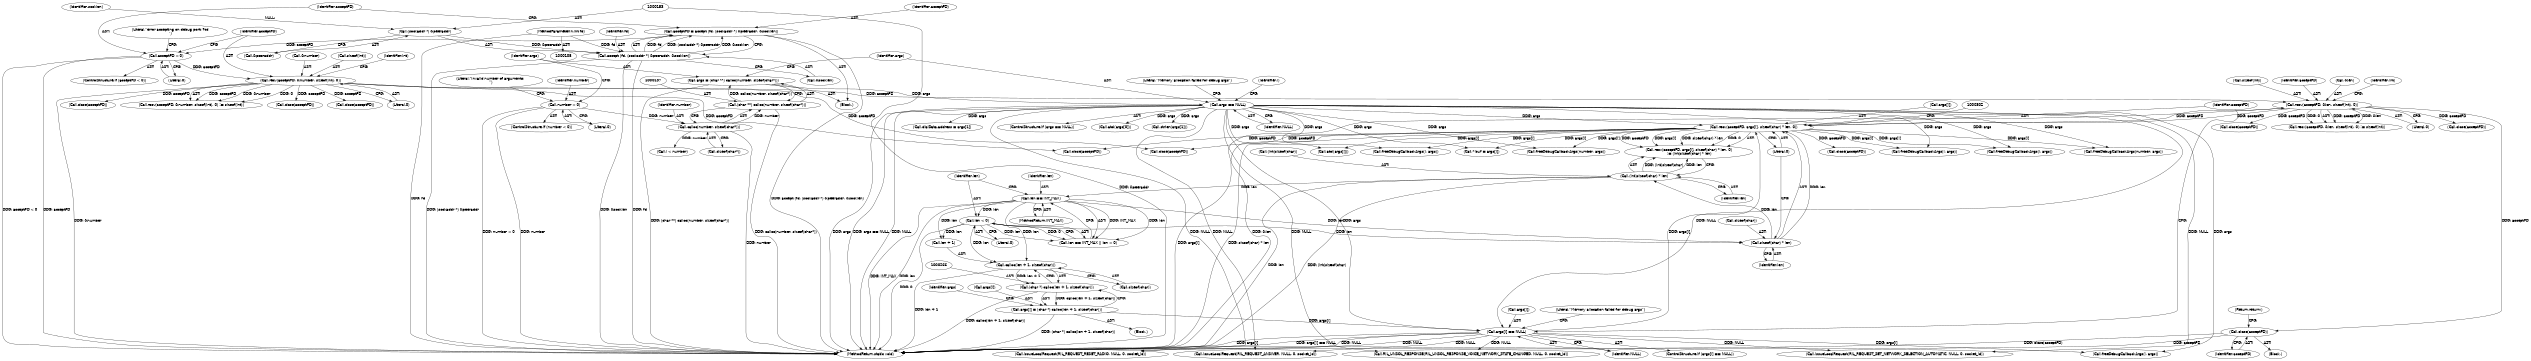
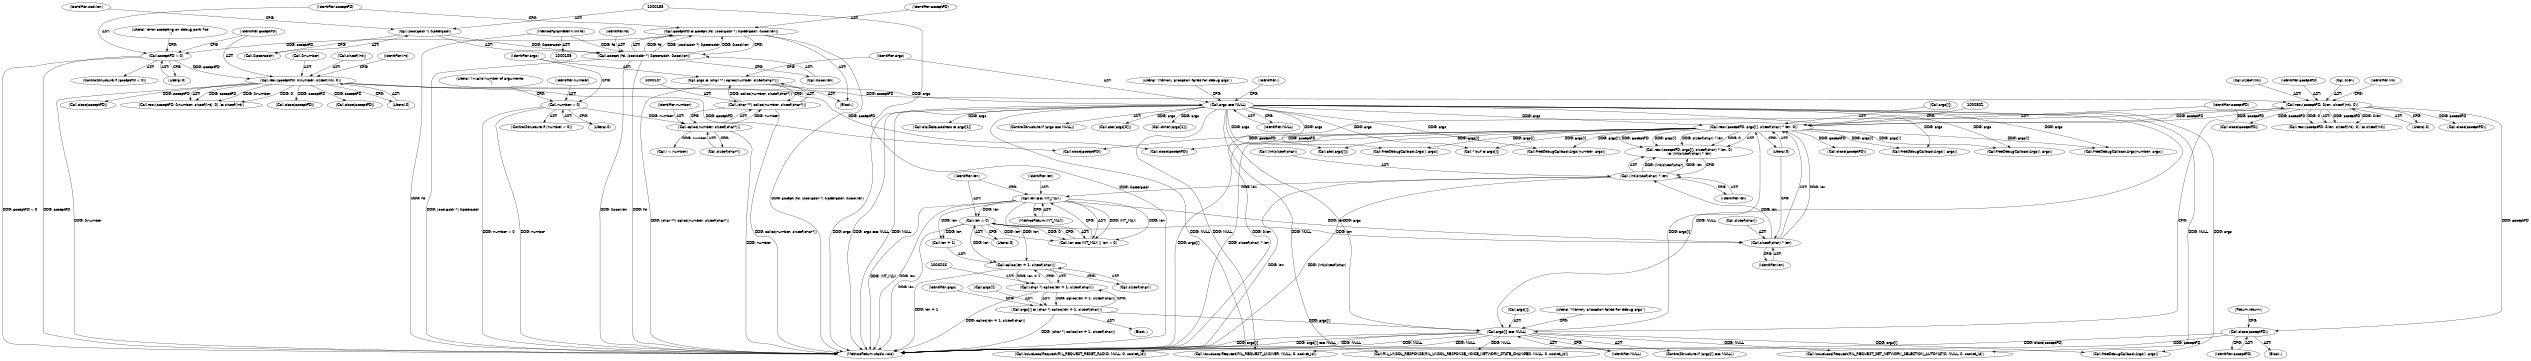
(271, 18) -> (271, 18)
(906, 288) -> (906, 288)
